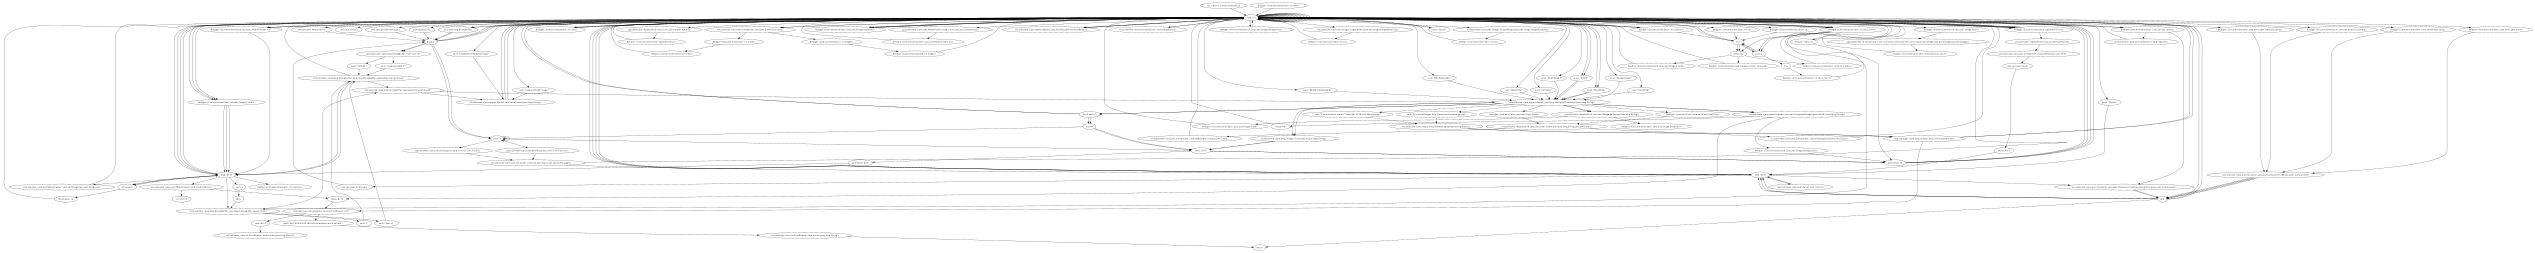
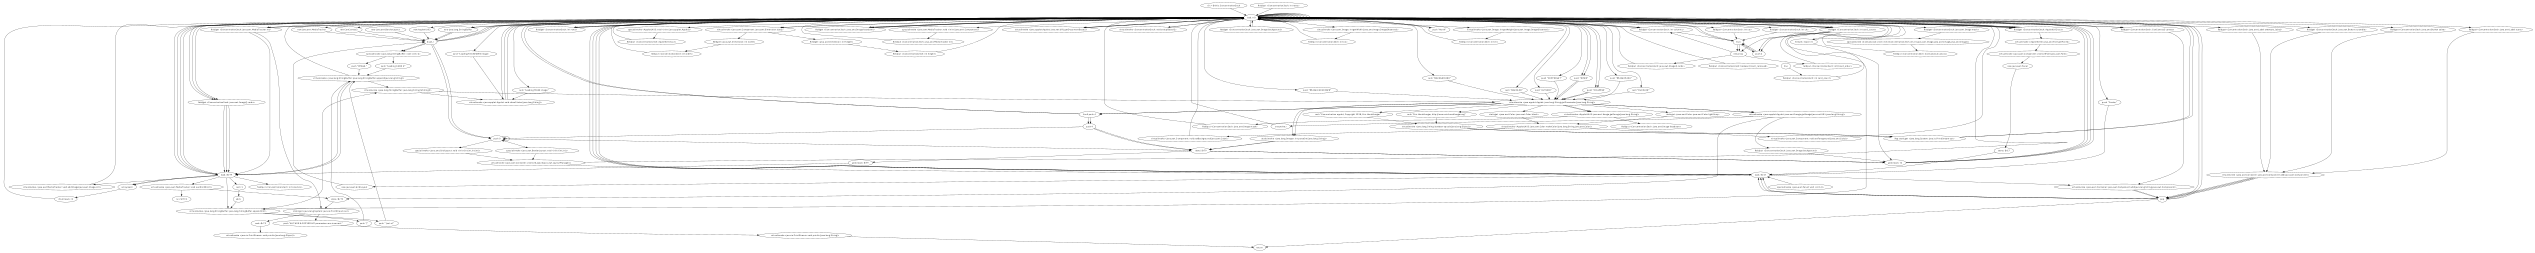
(822, 20) -> none
none -> (390, 37)
(2142, 42) -> none
(1738, 59) -> (1702, 42)
(1770, 59) -> none
(175, 179) -> none
(1778, 180) -> none
(1167, 209) -> (279, 122)
